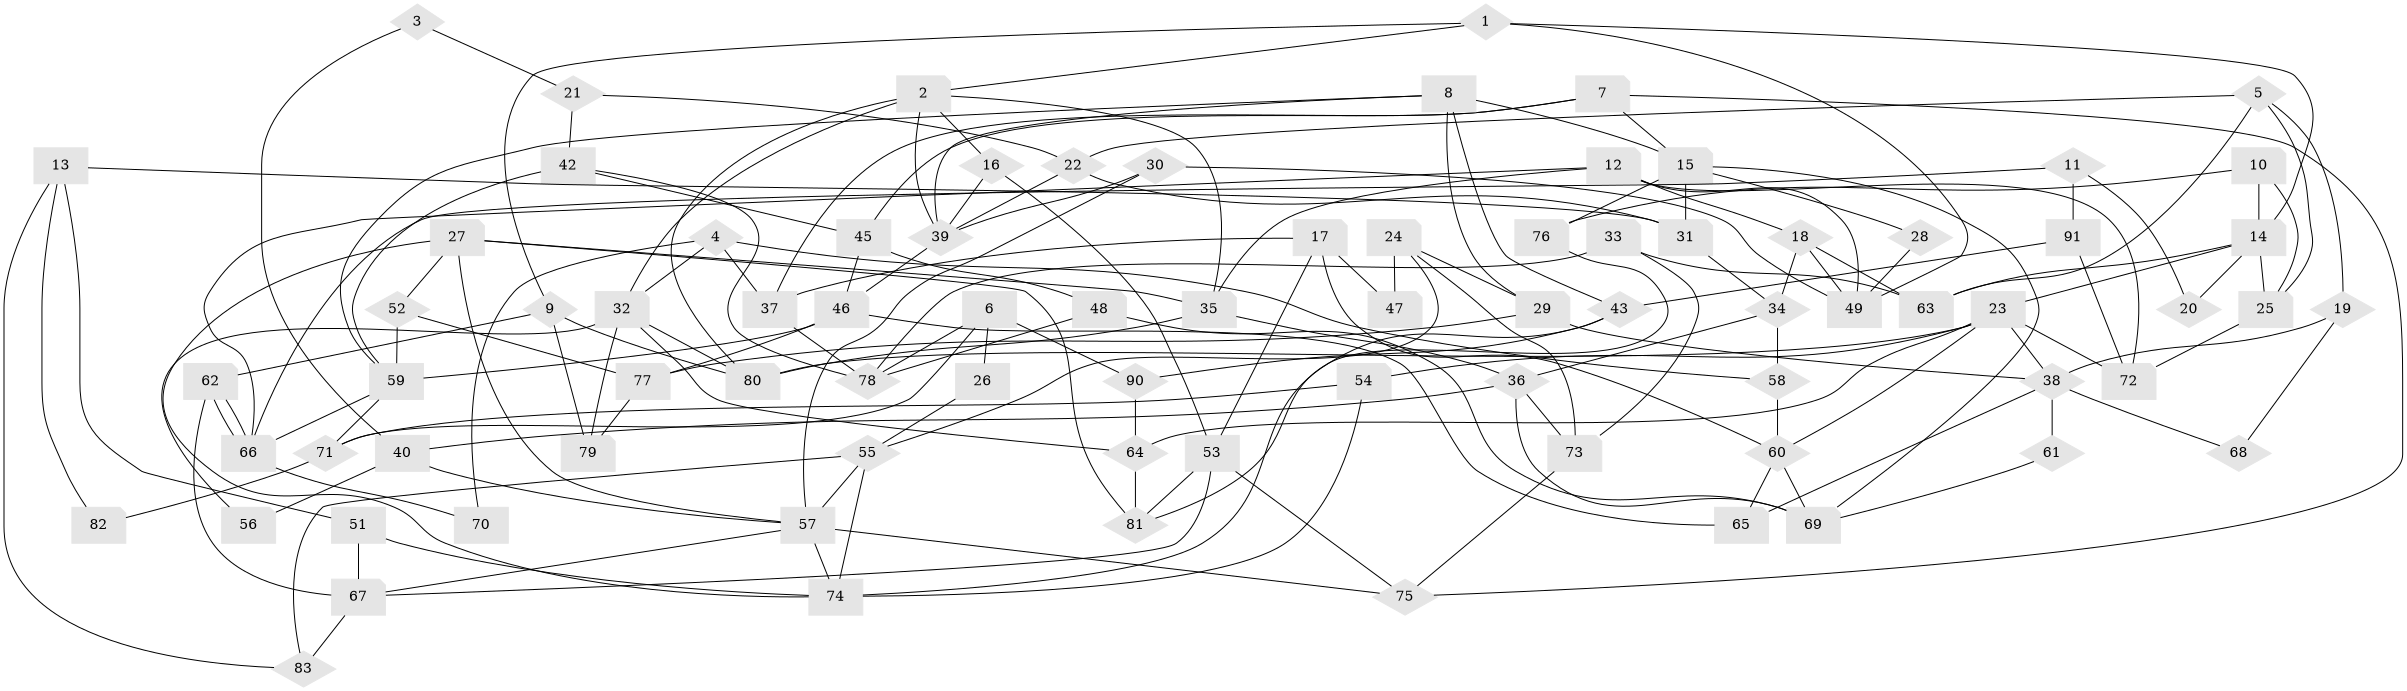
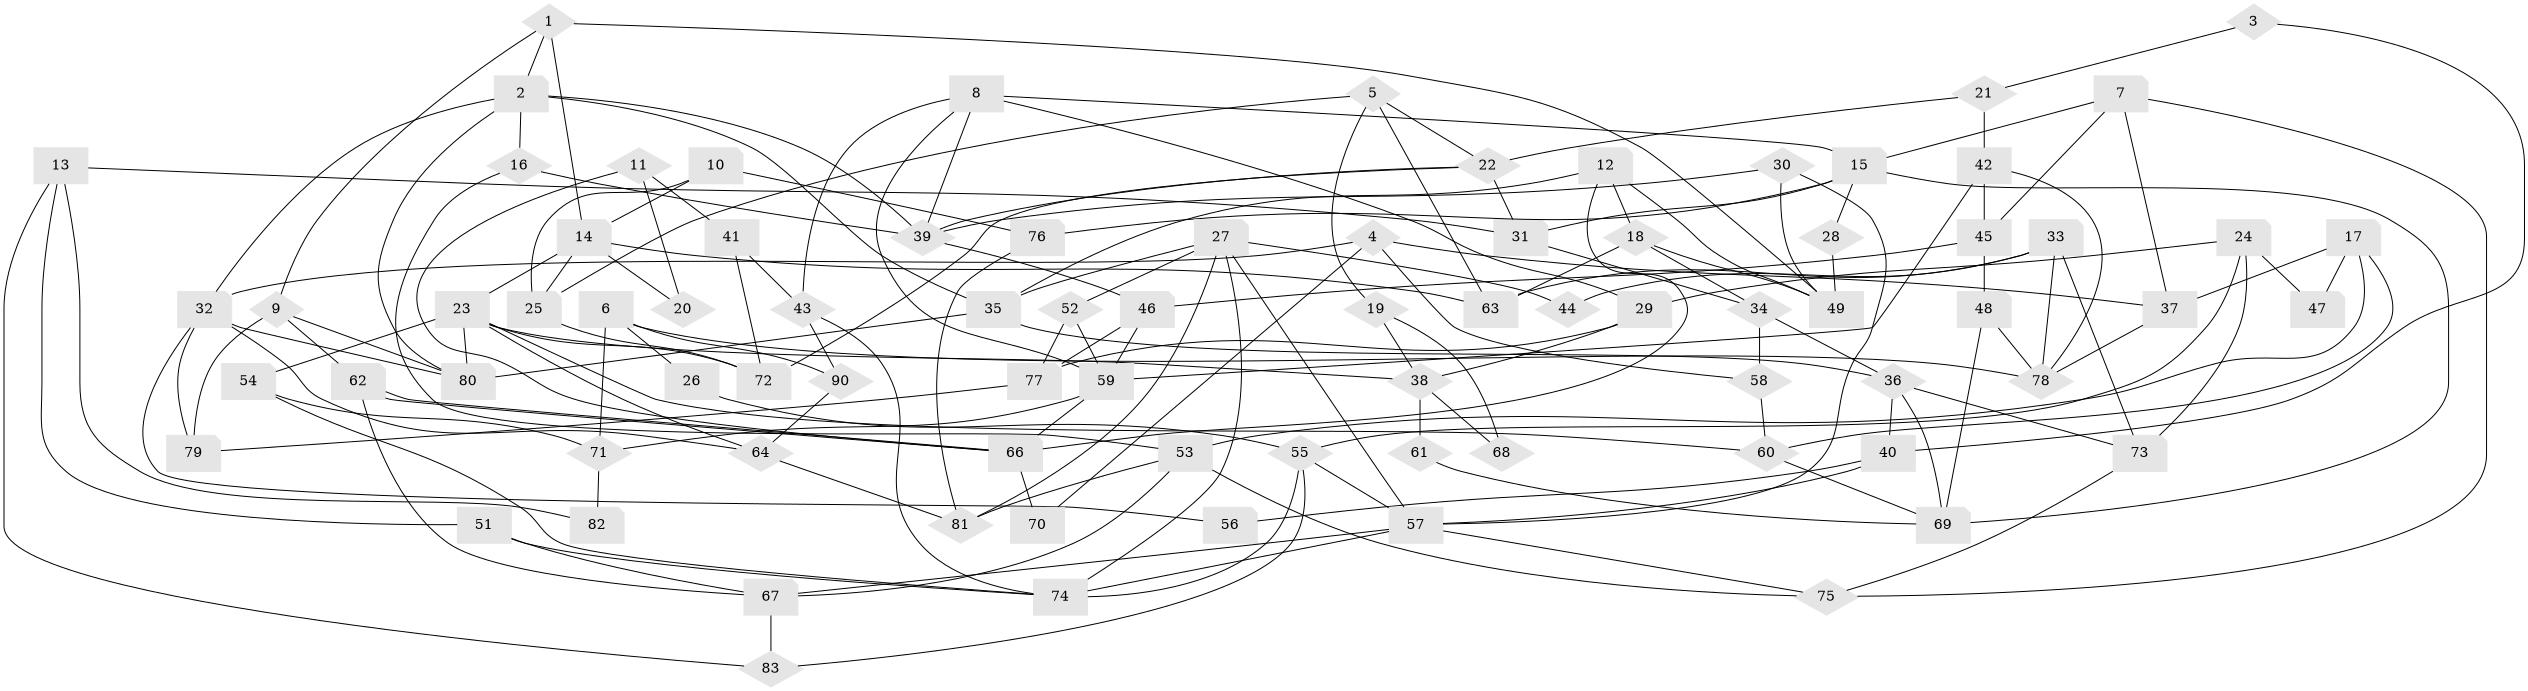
(2062, 197) -> (983, 234)
(2073, 238) -> (732, 238)
none -> (1568, 310)
(1742, 525) -> none
